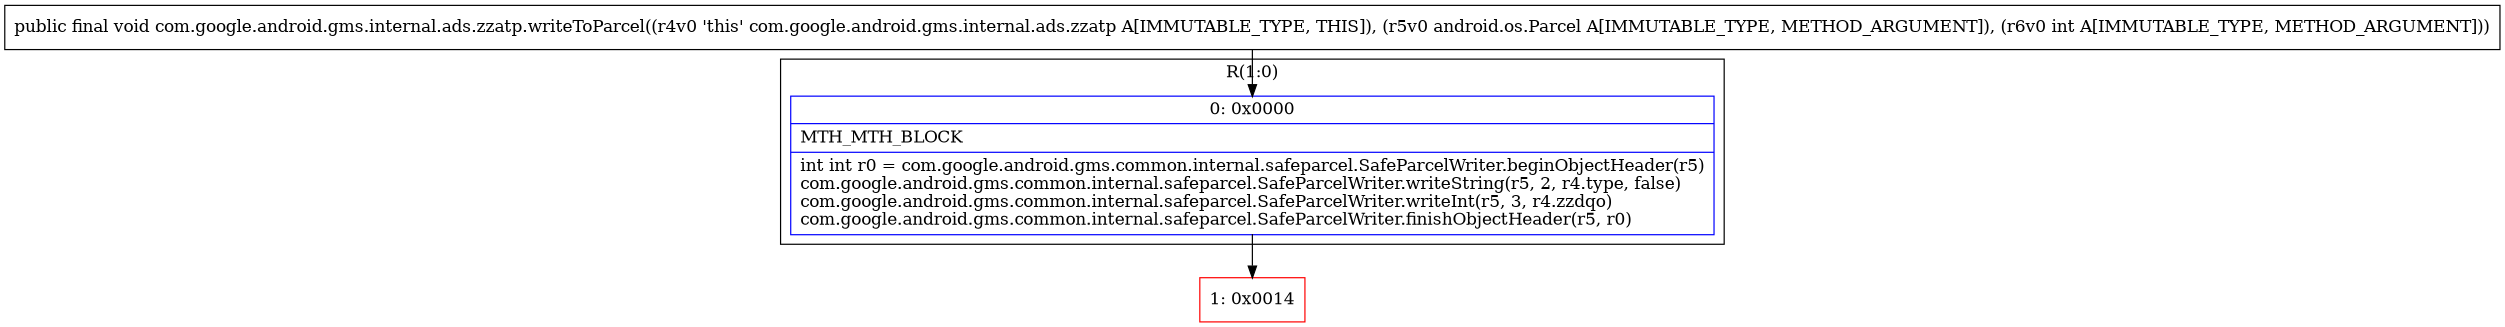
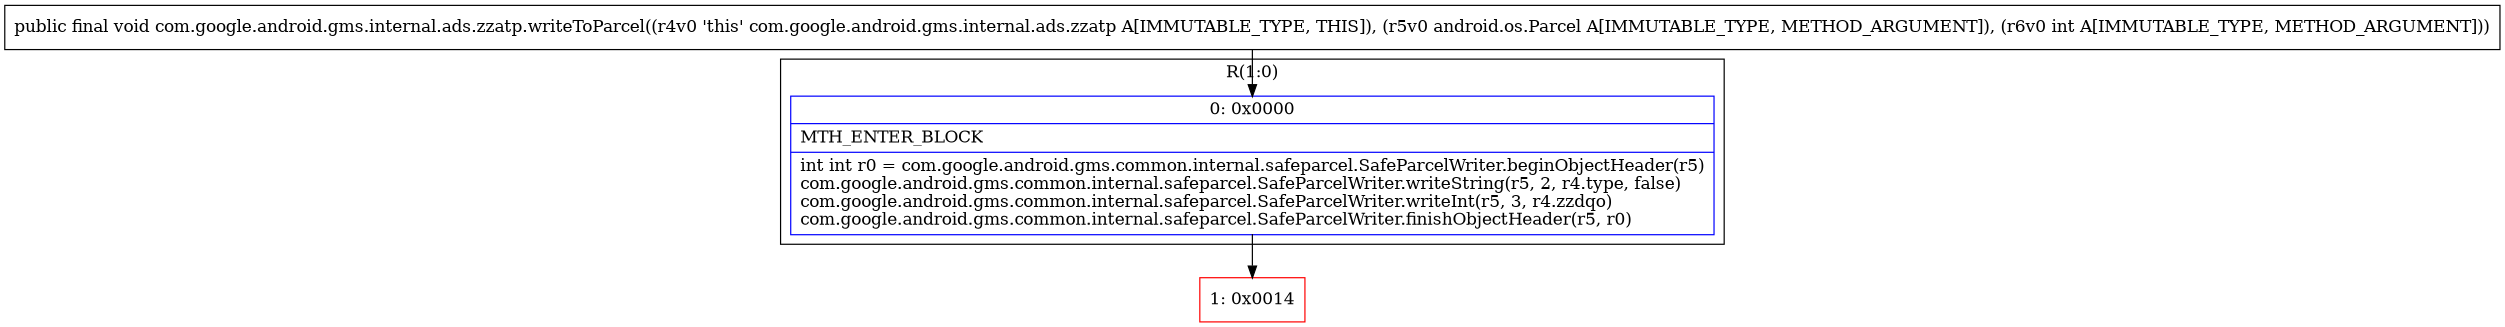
(882, 137) -> (892, 137)
